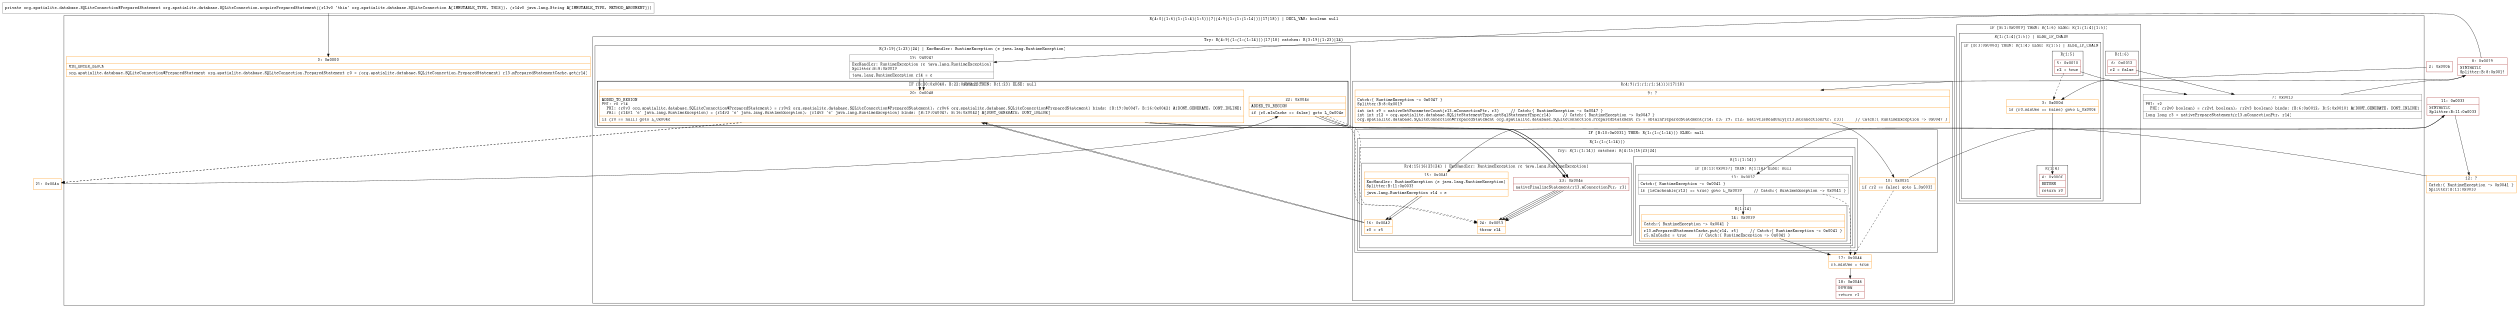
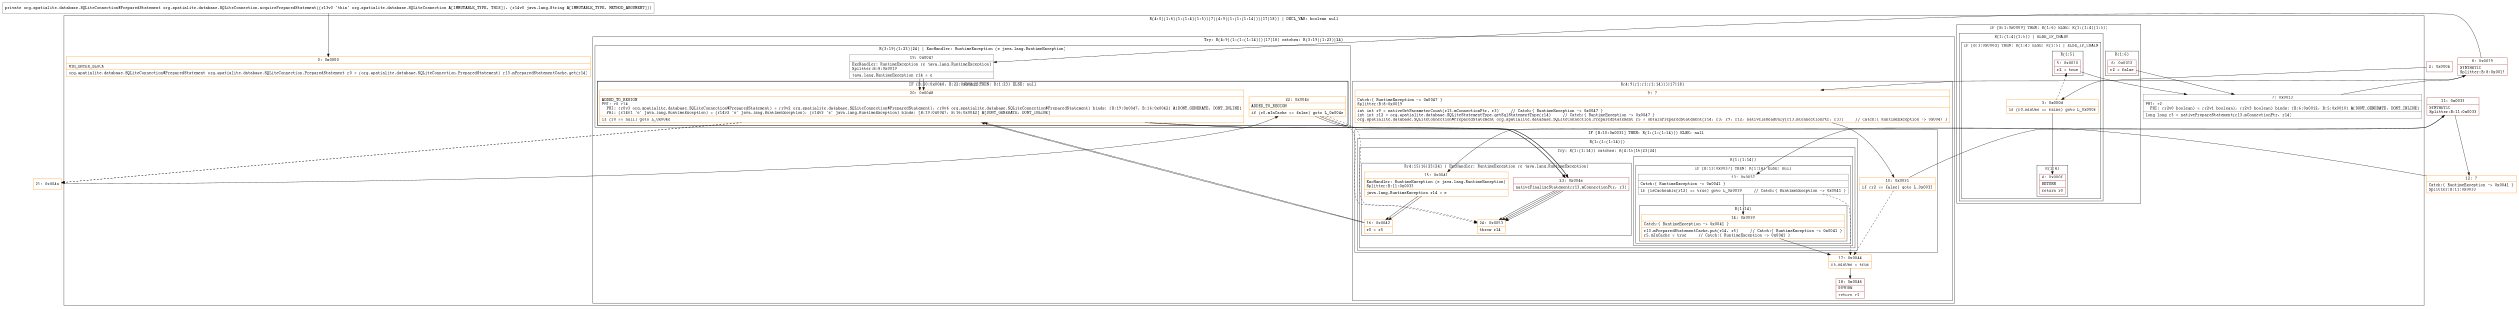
(2059, 85) -> (2061, 88)
